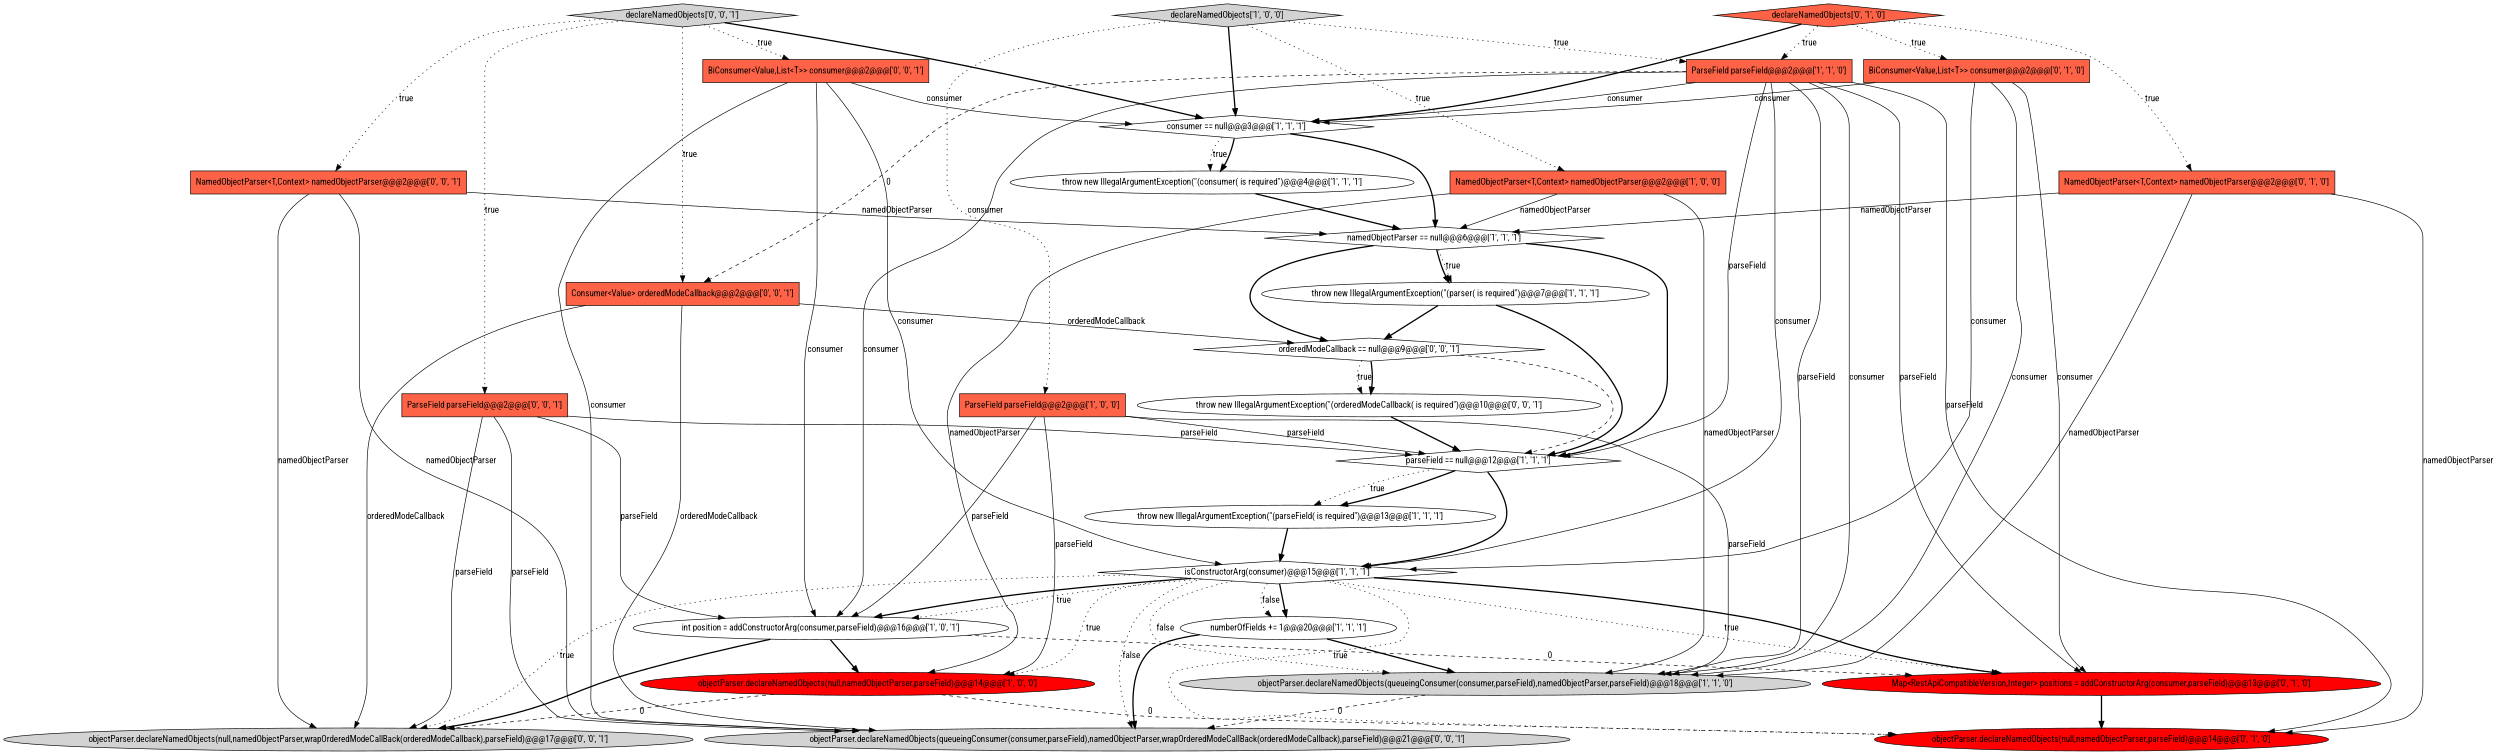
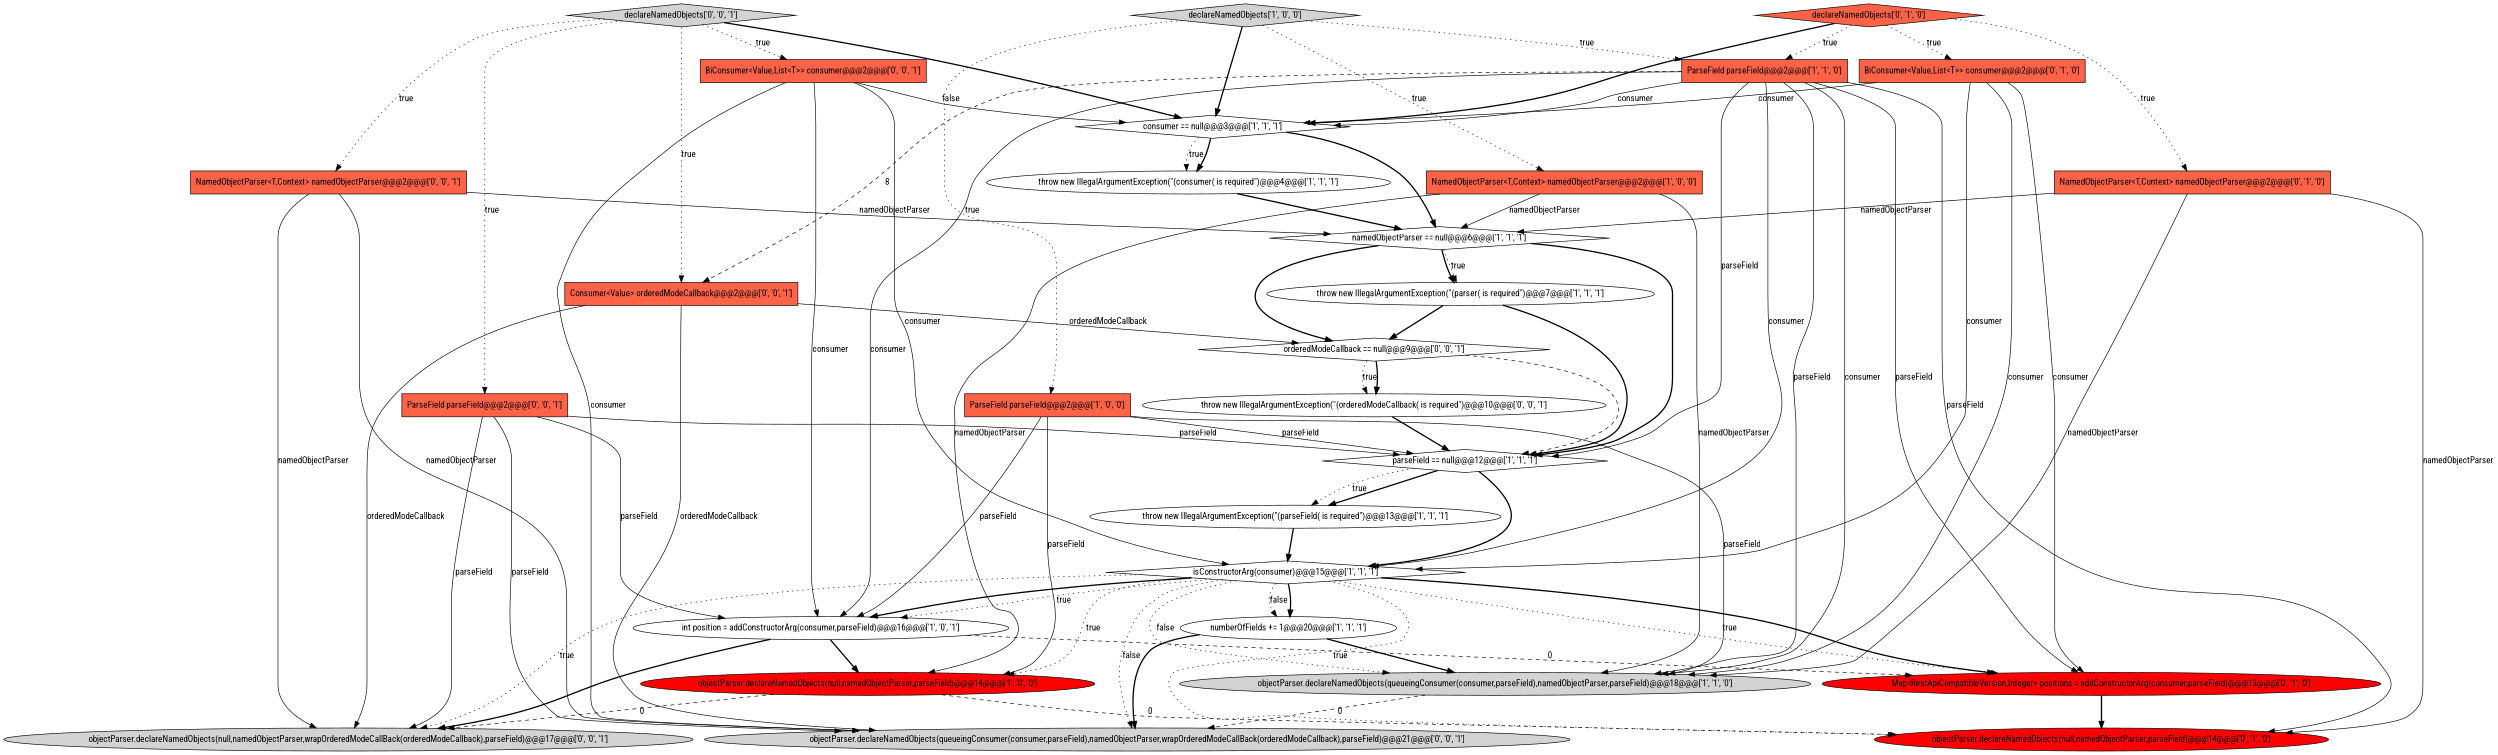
(945, 99) -> (951, 99)
(889, 182) -> (887, 182)
(986, 210) -> (972, 210)
